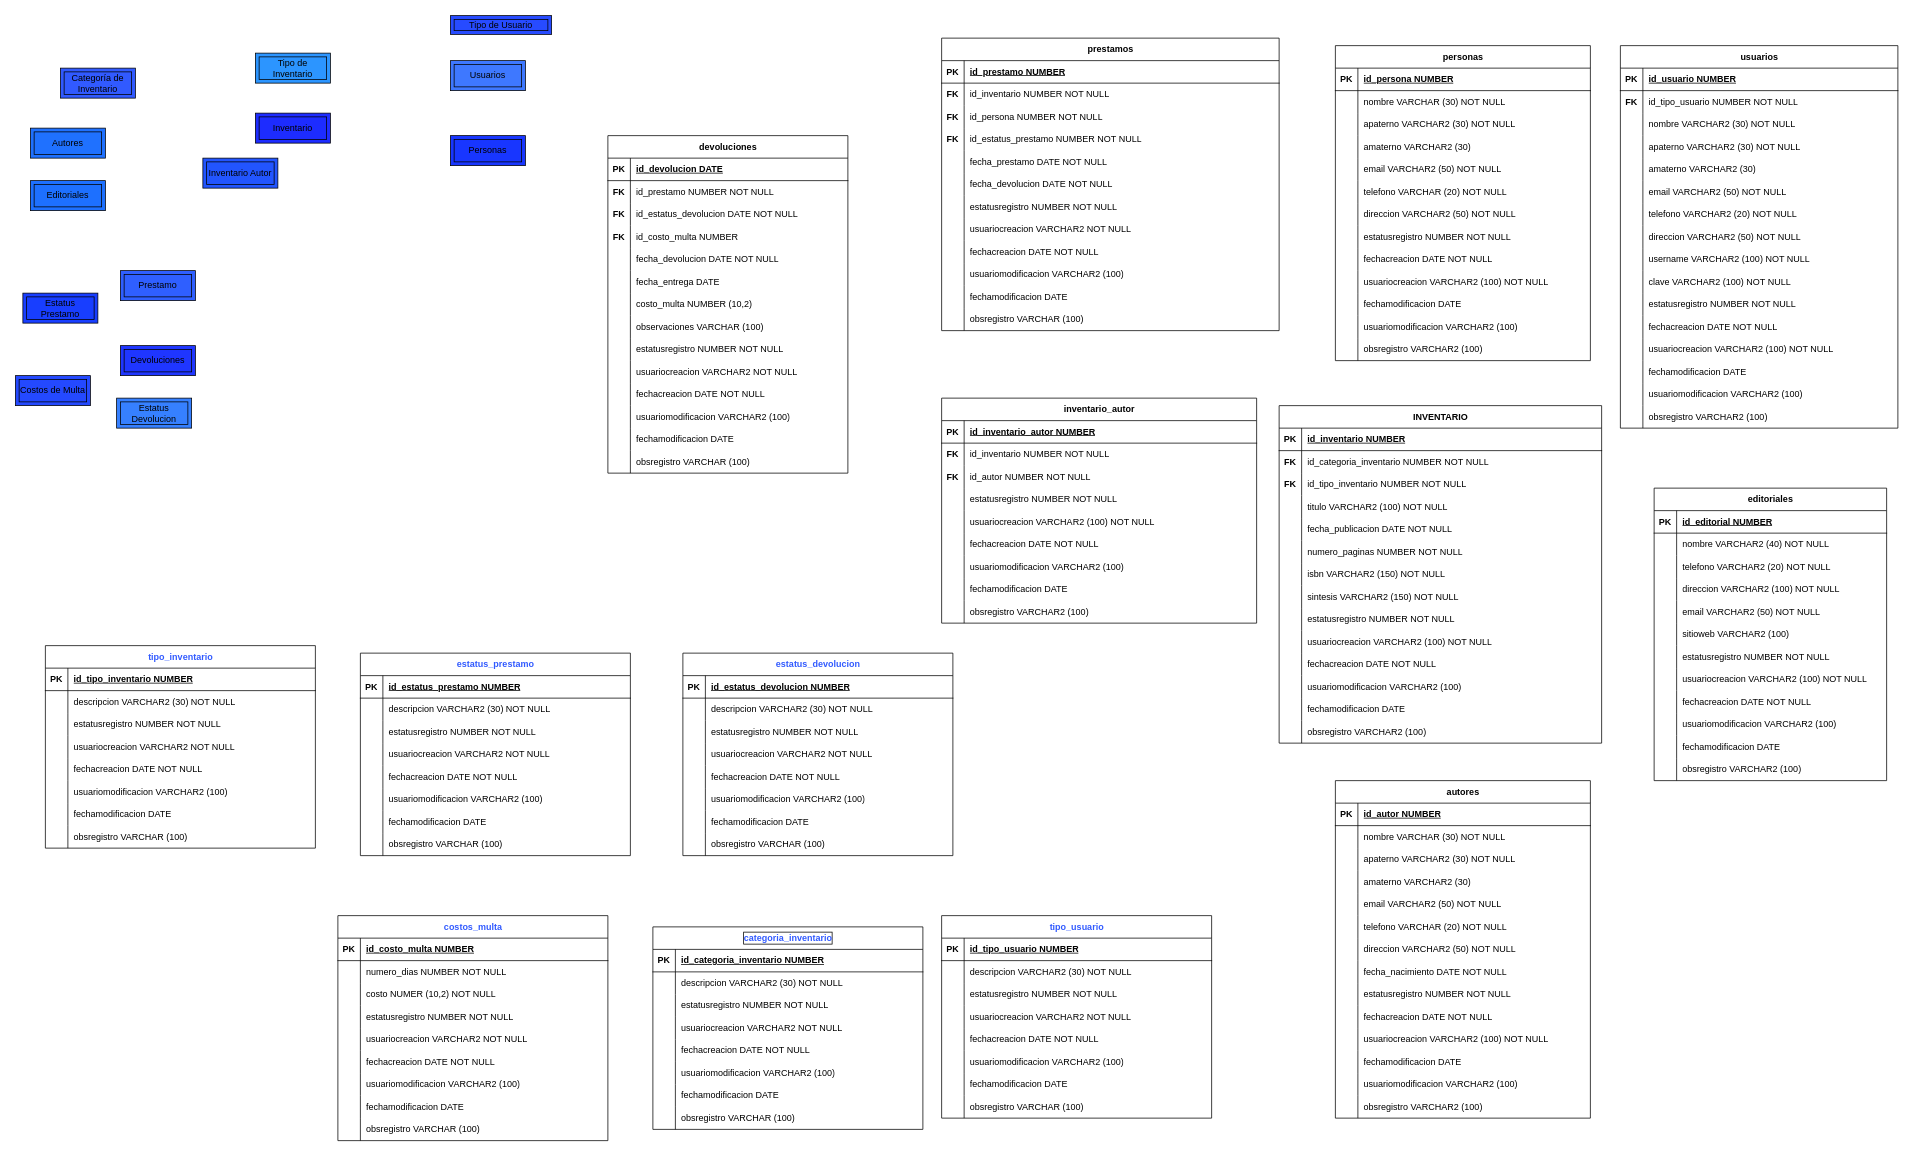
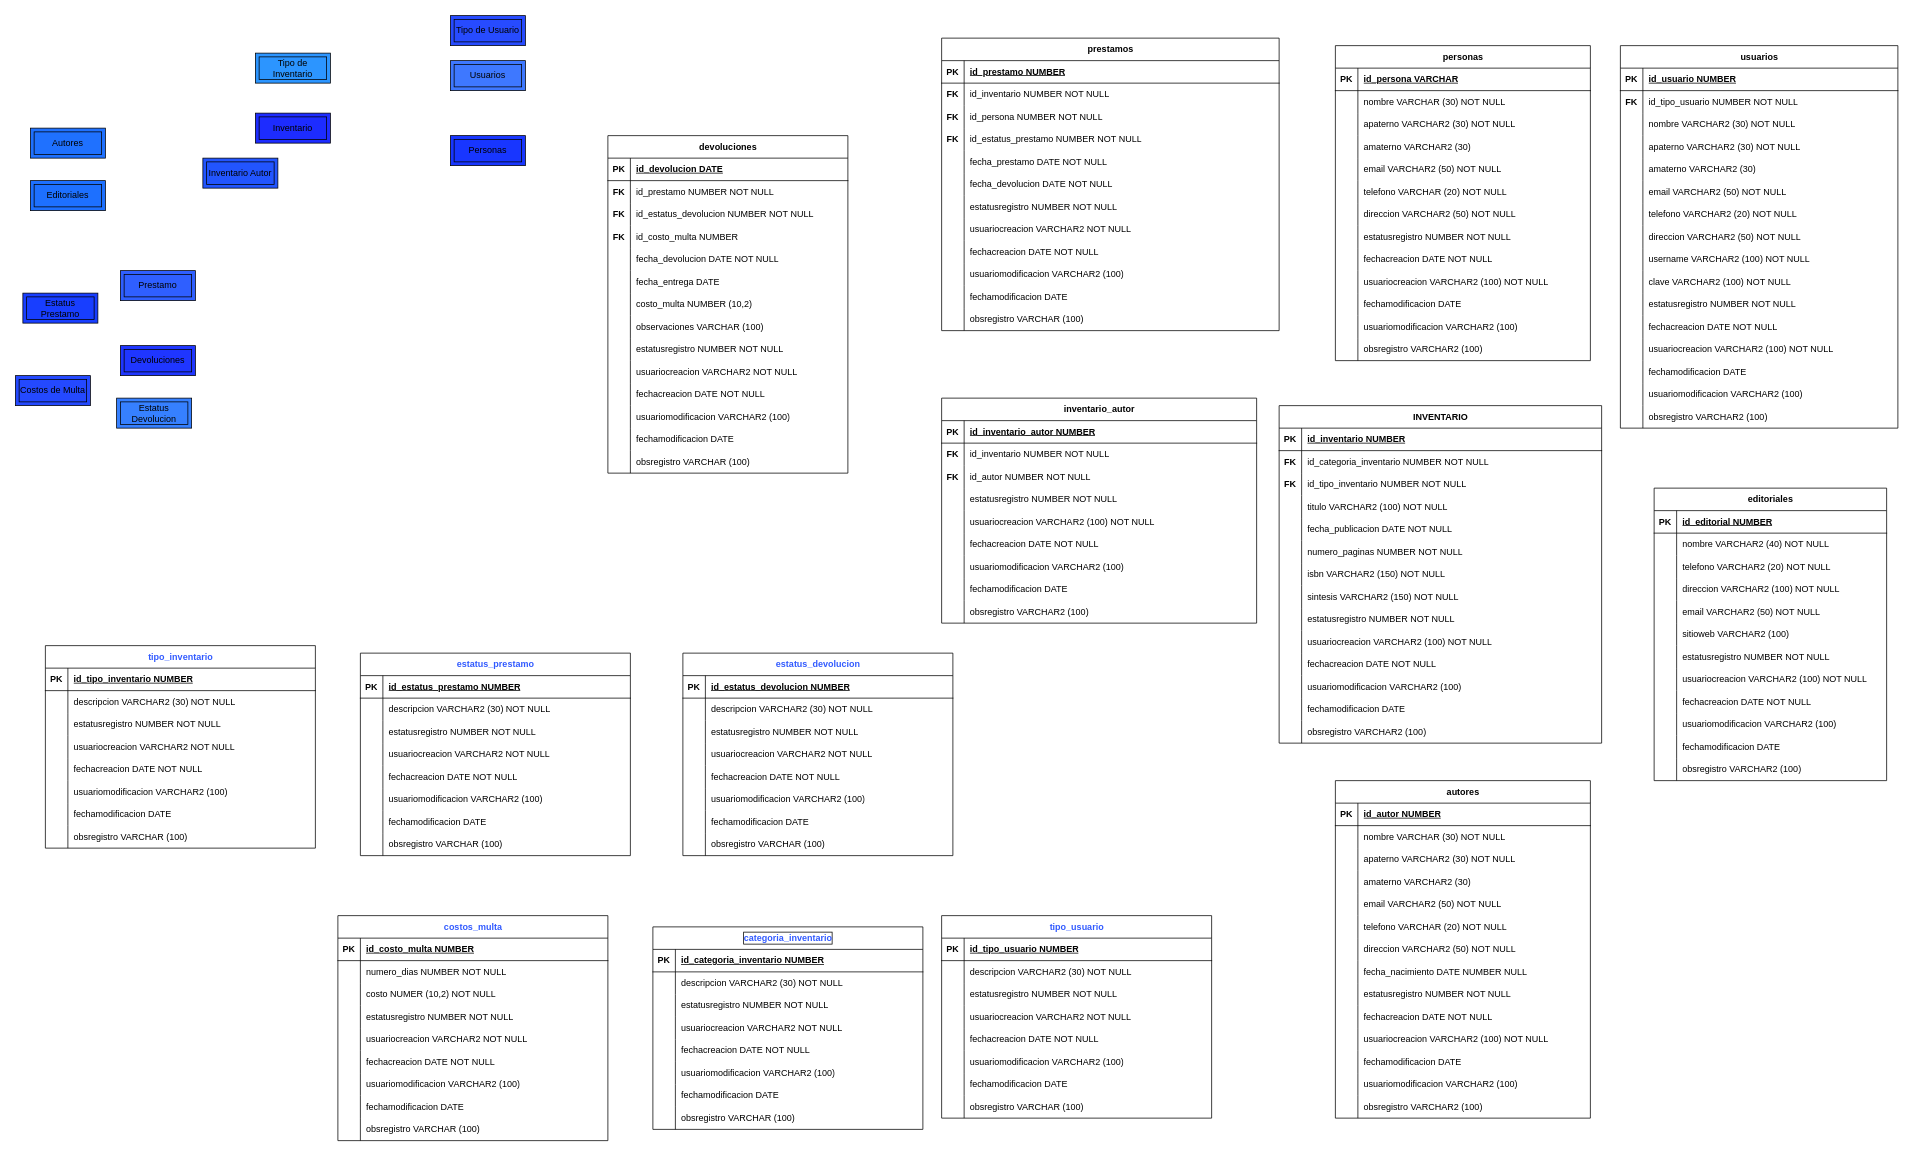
(501, 25) -> (488, 30)
(1404, 79) -> (1407, 79)
(98, 83) -> none
(718, 214) -> (723, 214)
(1434, 972) -> (1441, 972)
